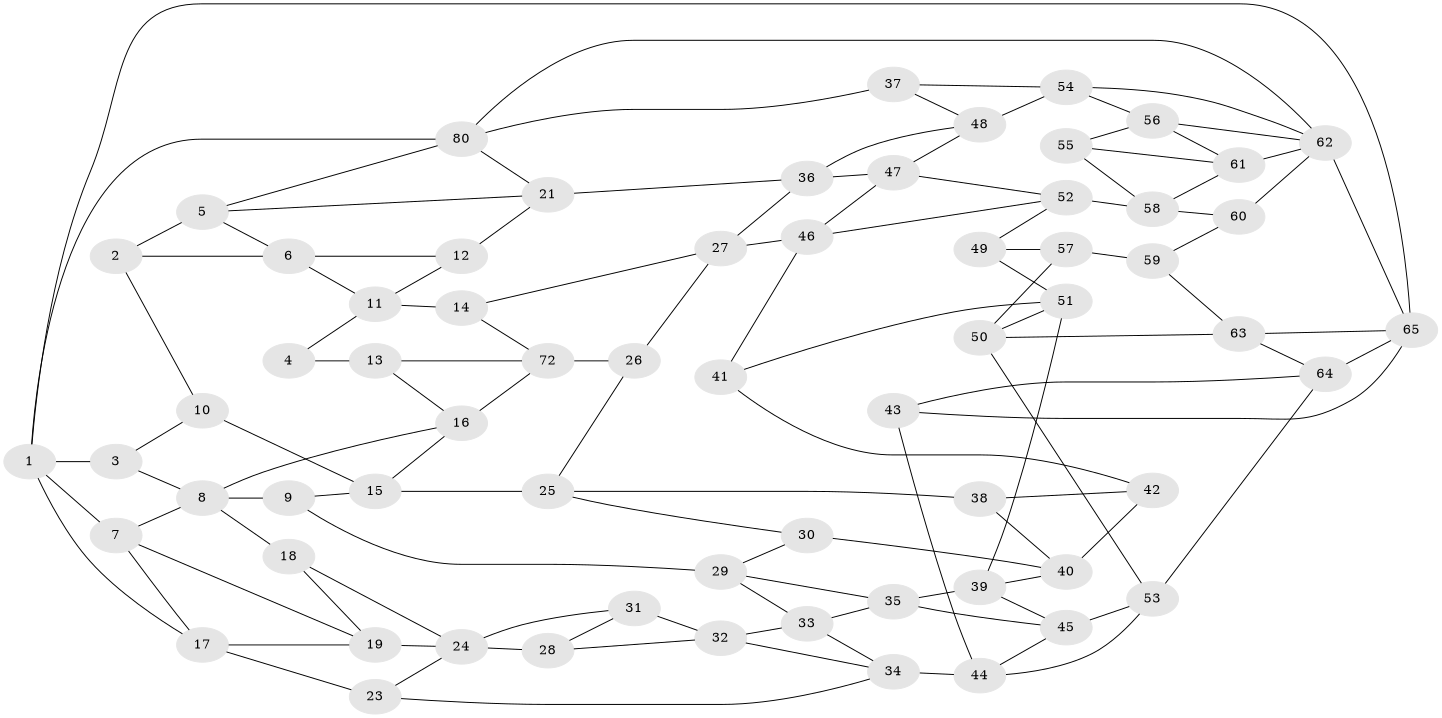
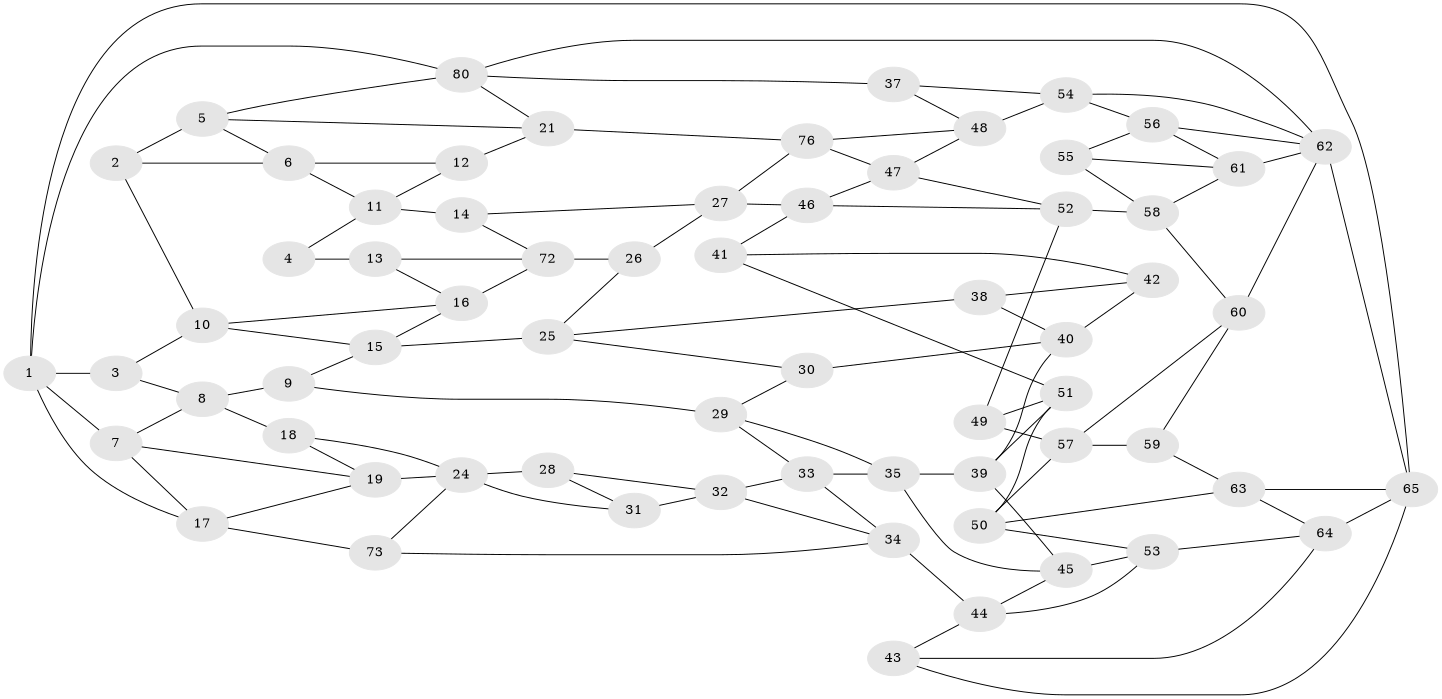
(807, 179) -> (807, 141)
none -> (1153, 379)
(329, 453) -> (332, 314)
(375, 697) -> (375, 553)
